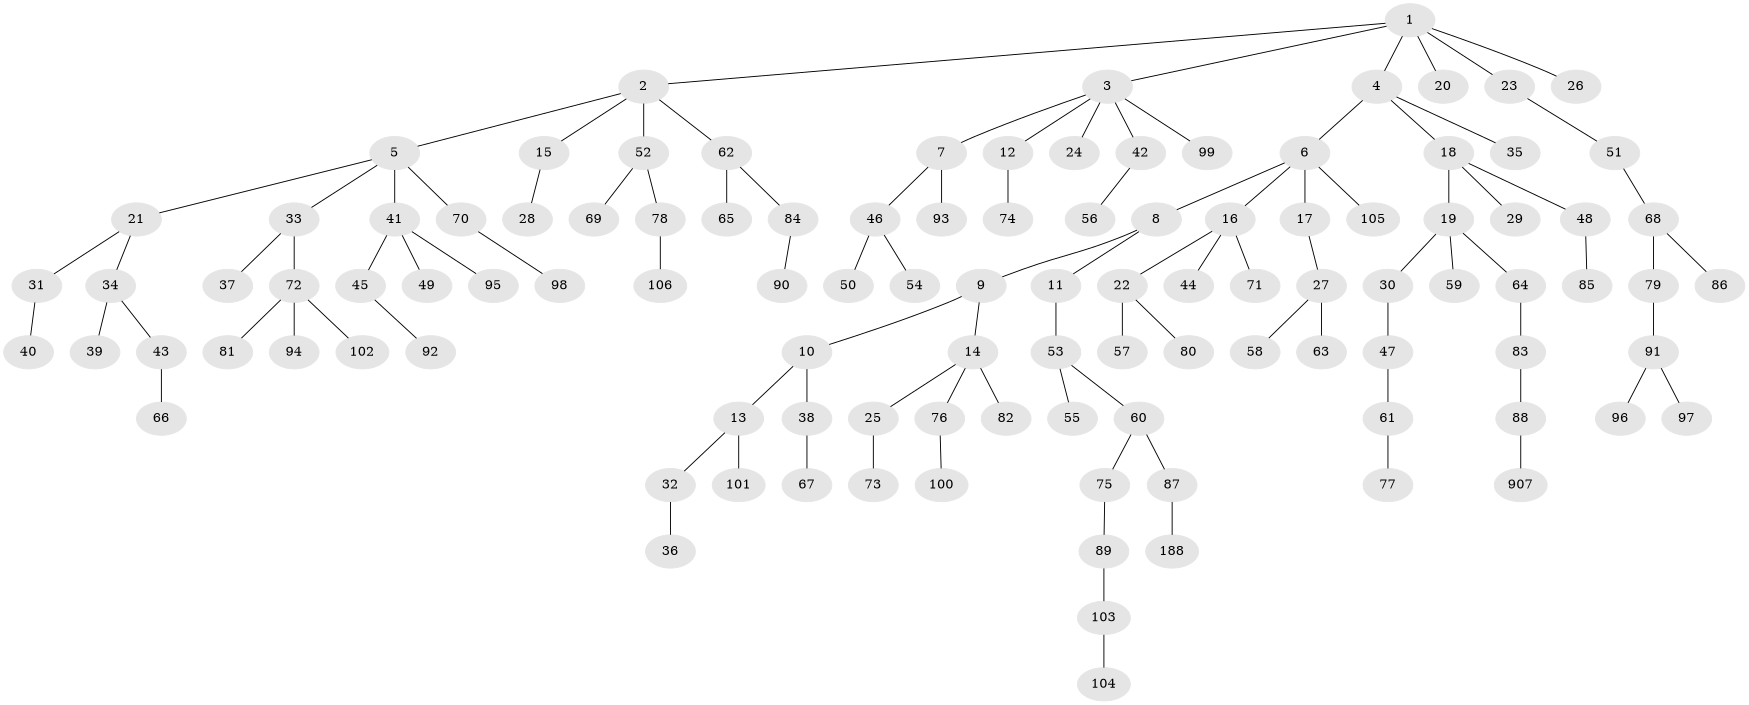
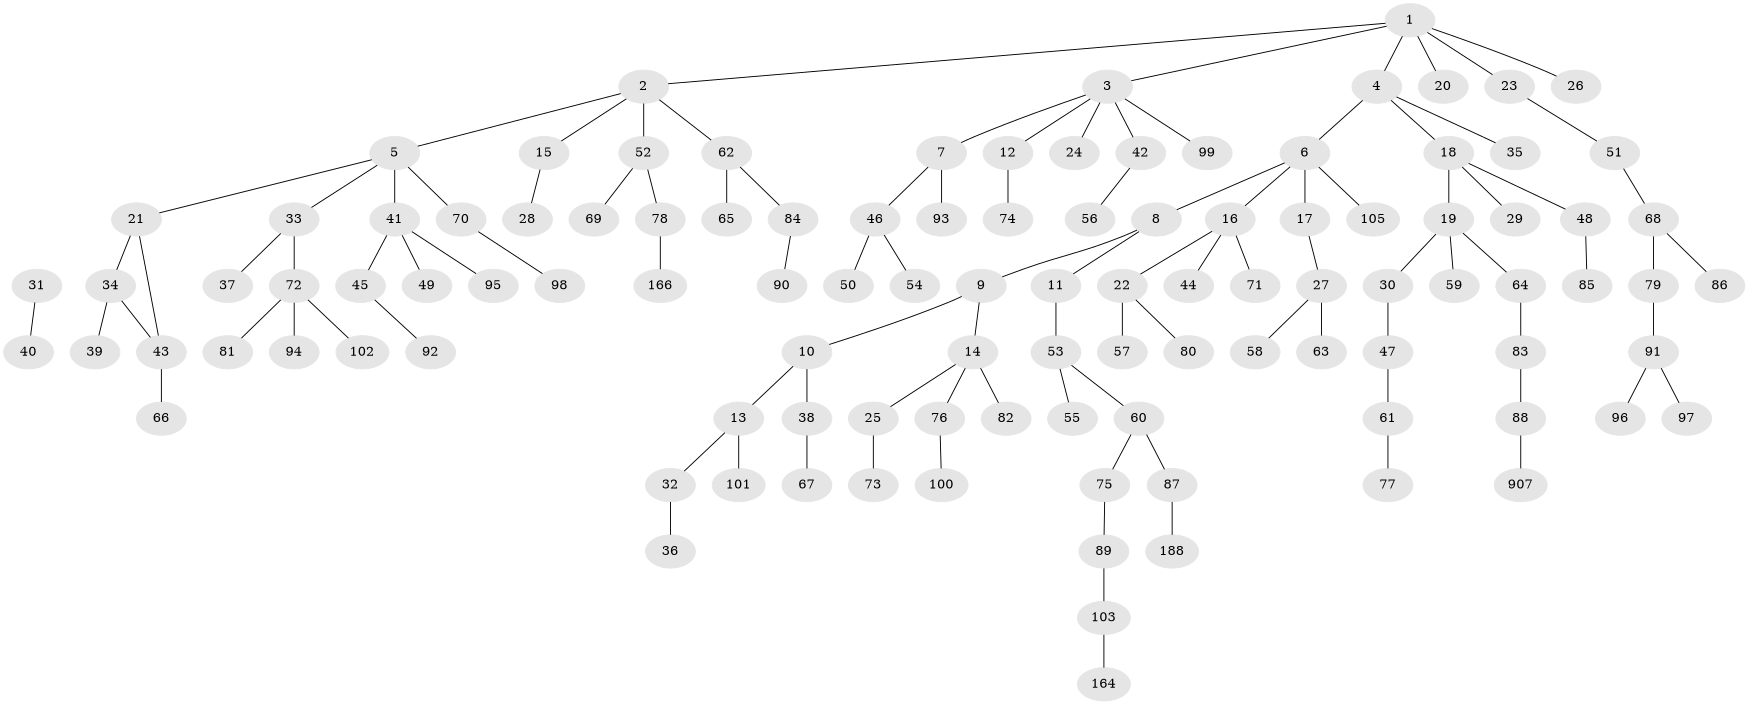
(87, 253) -> (149, 286)
(660, 286) -> (660, 286)
(1104, 684) -> (1104, 684)
